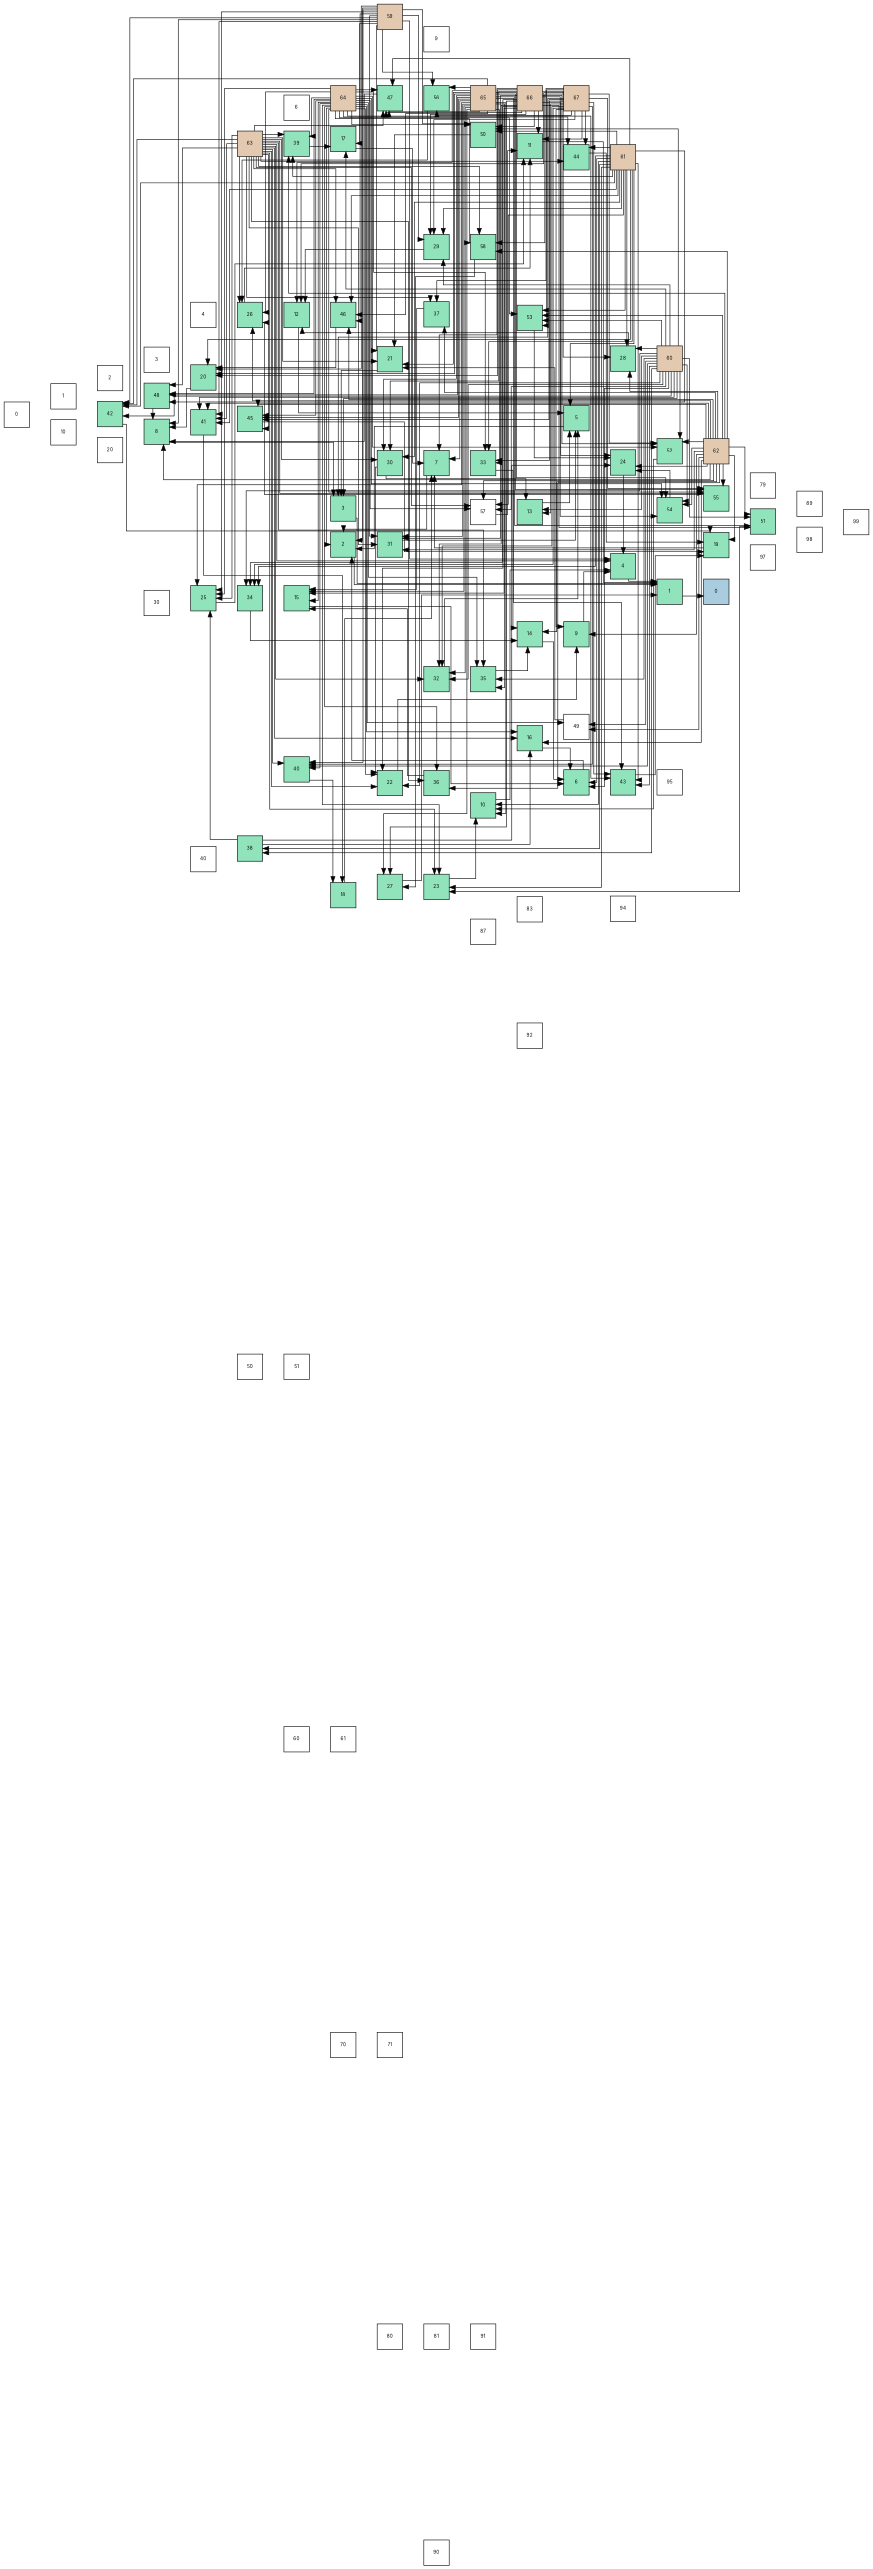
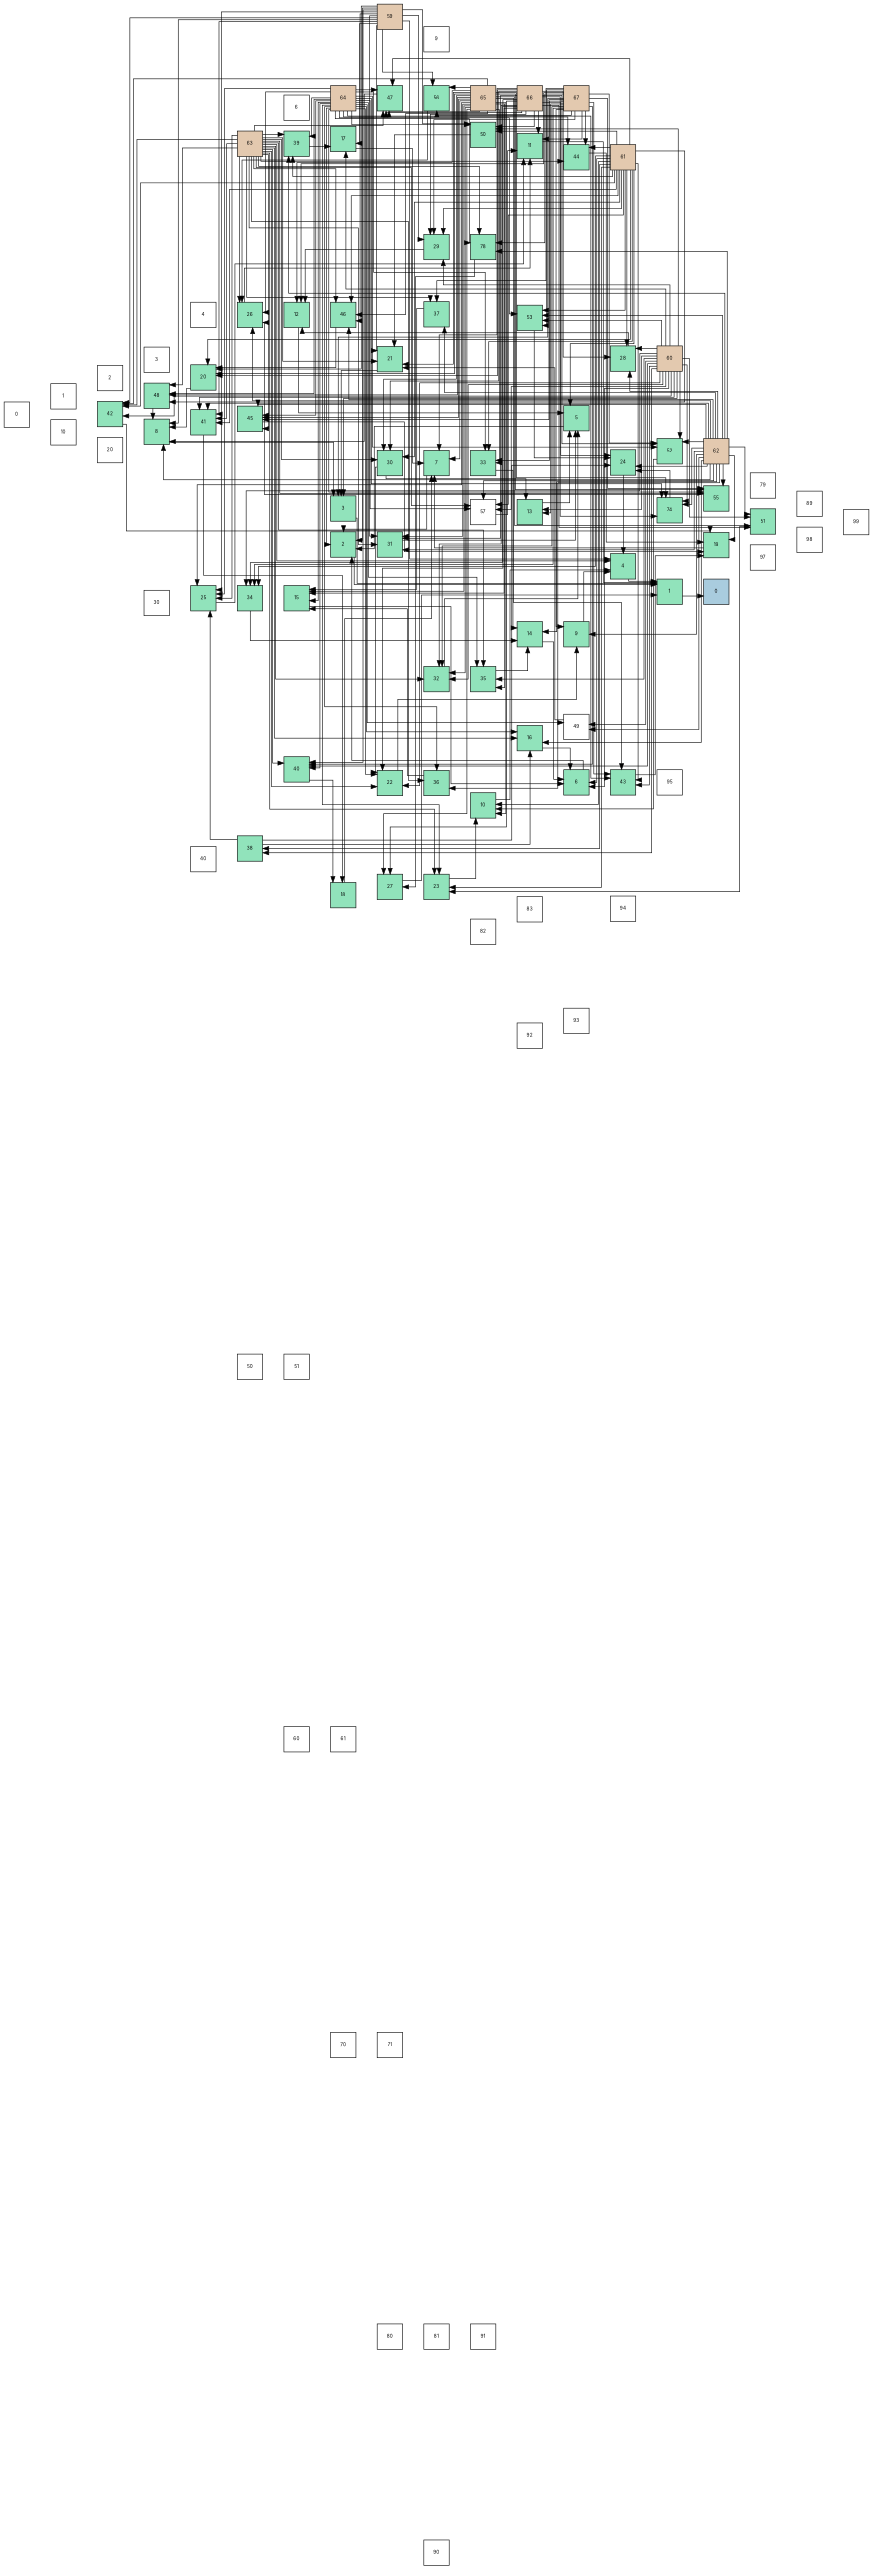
(483, 247) -> (483, 247)
(670, 510) -> (670, 510)
(483, 932) -> (483, 932)
none -> (576, 1021)
